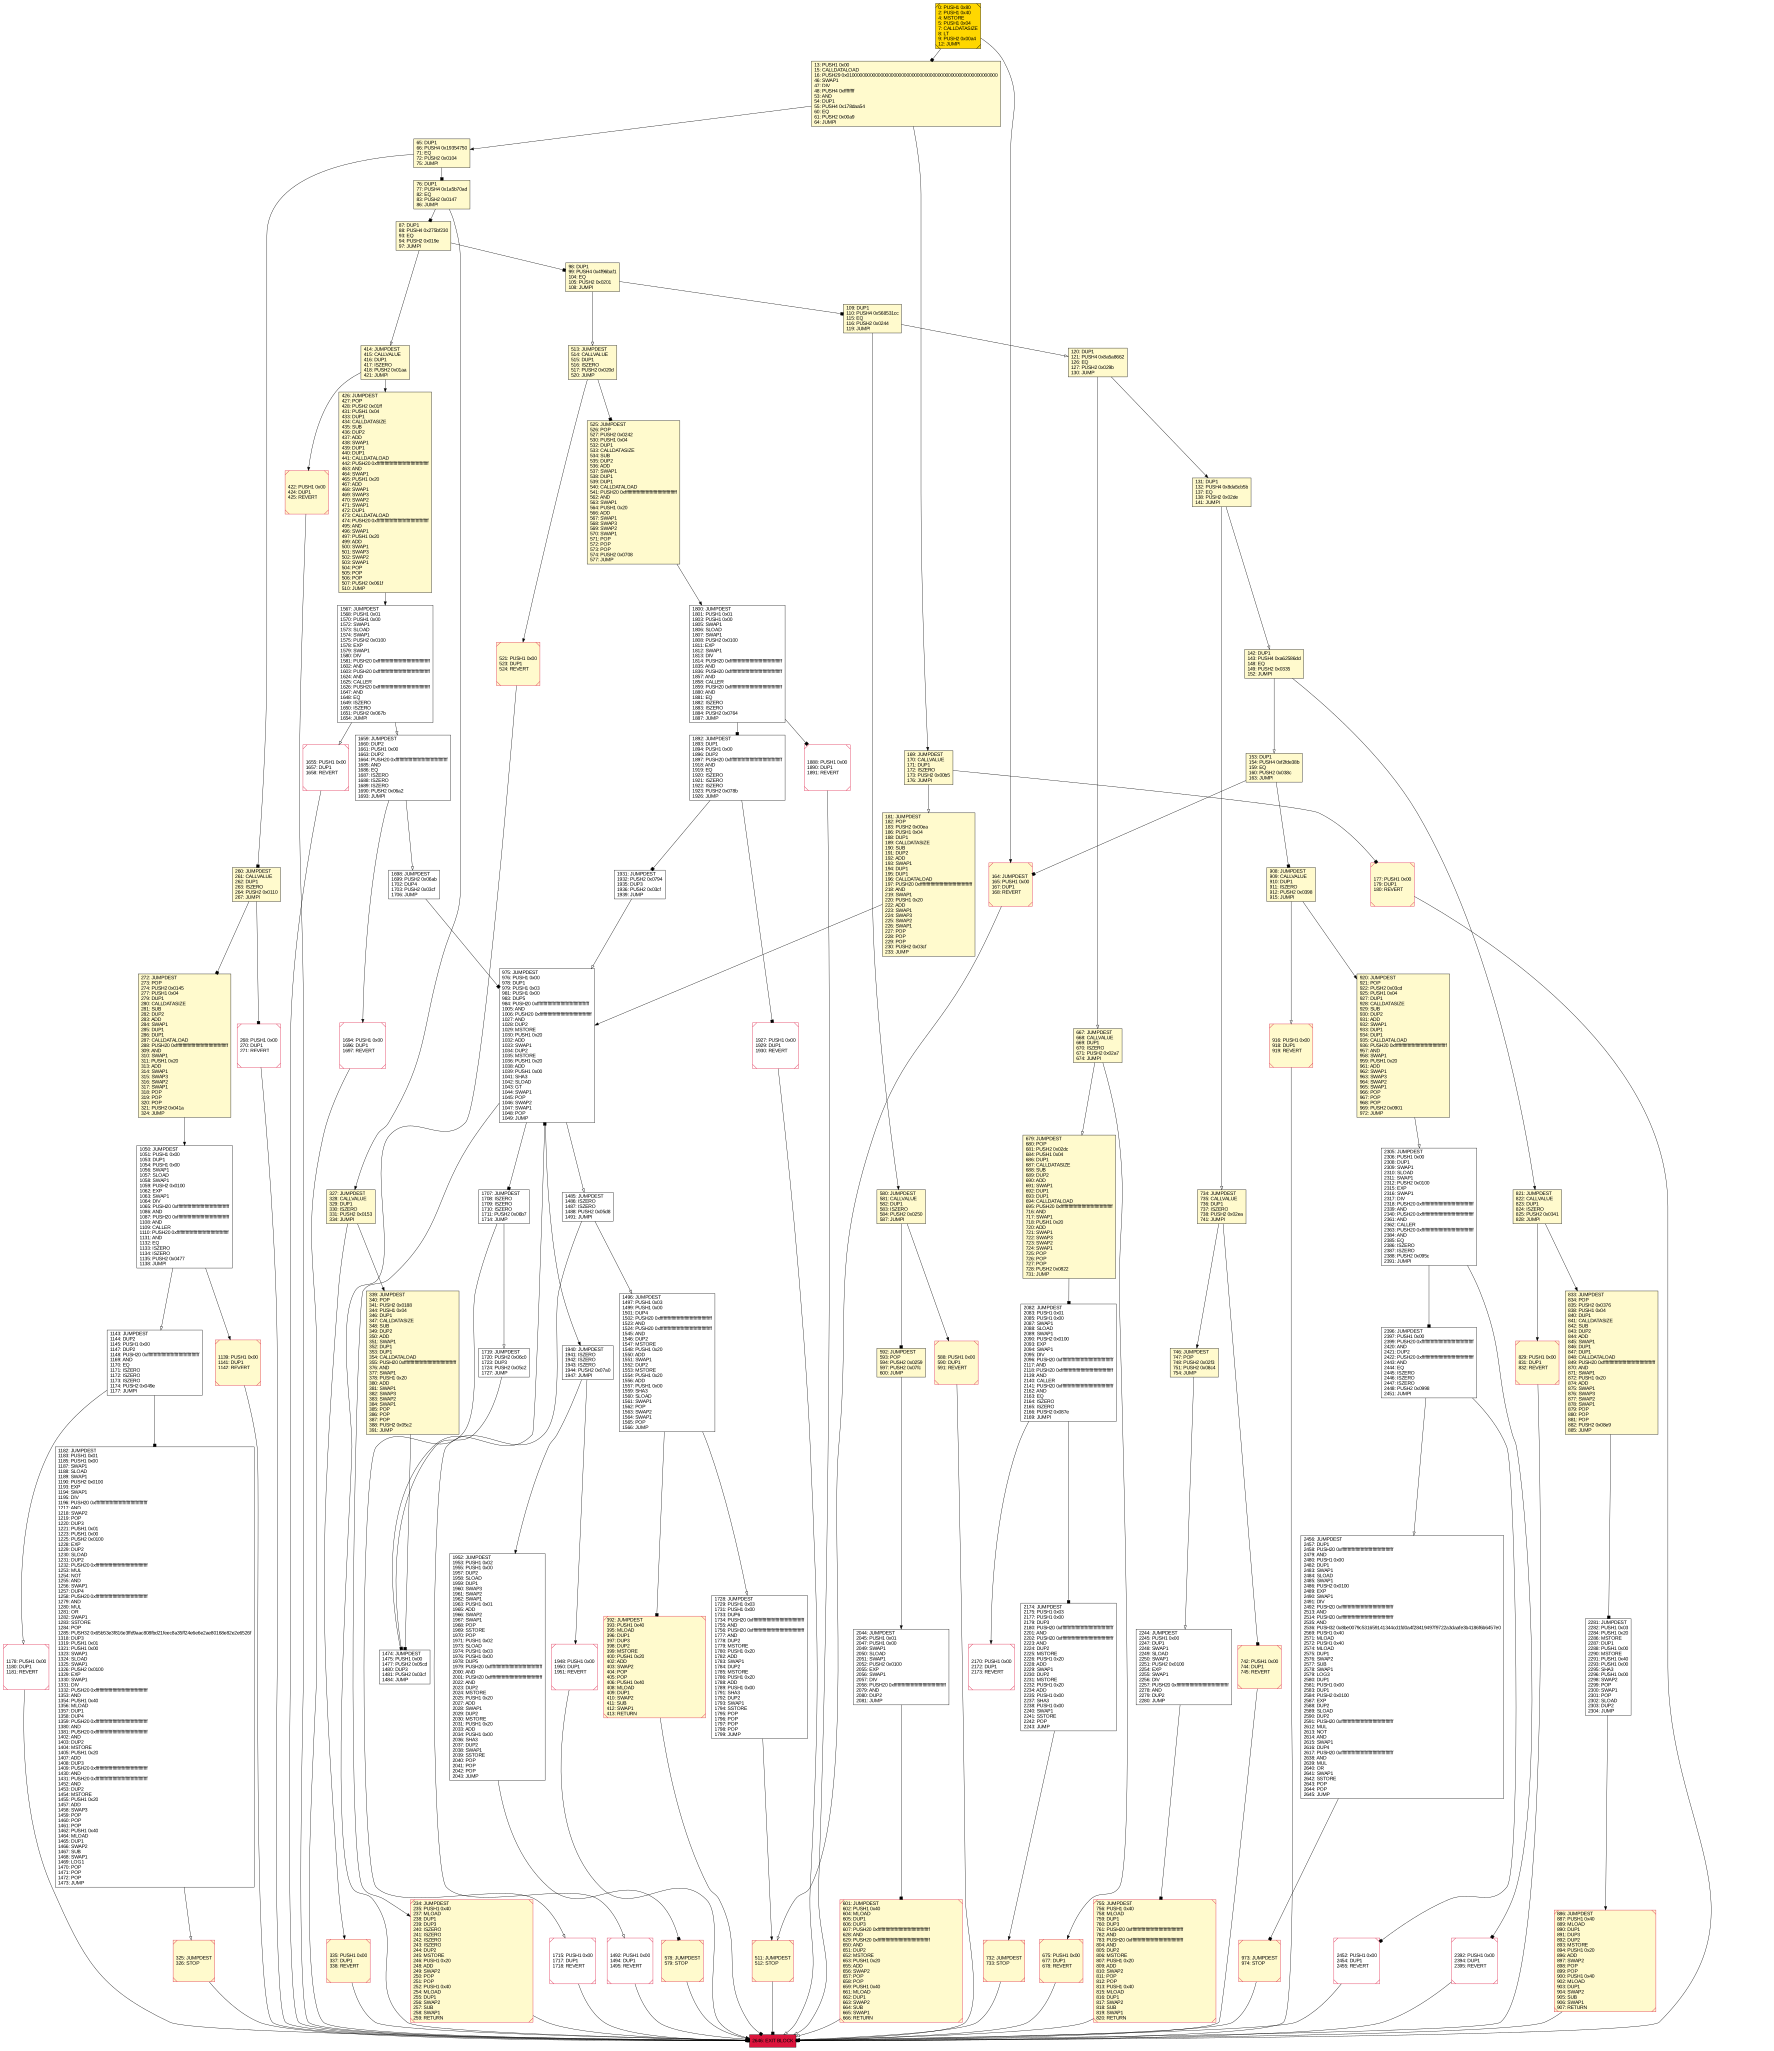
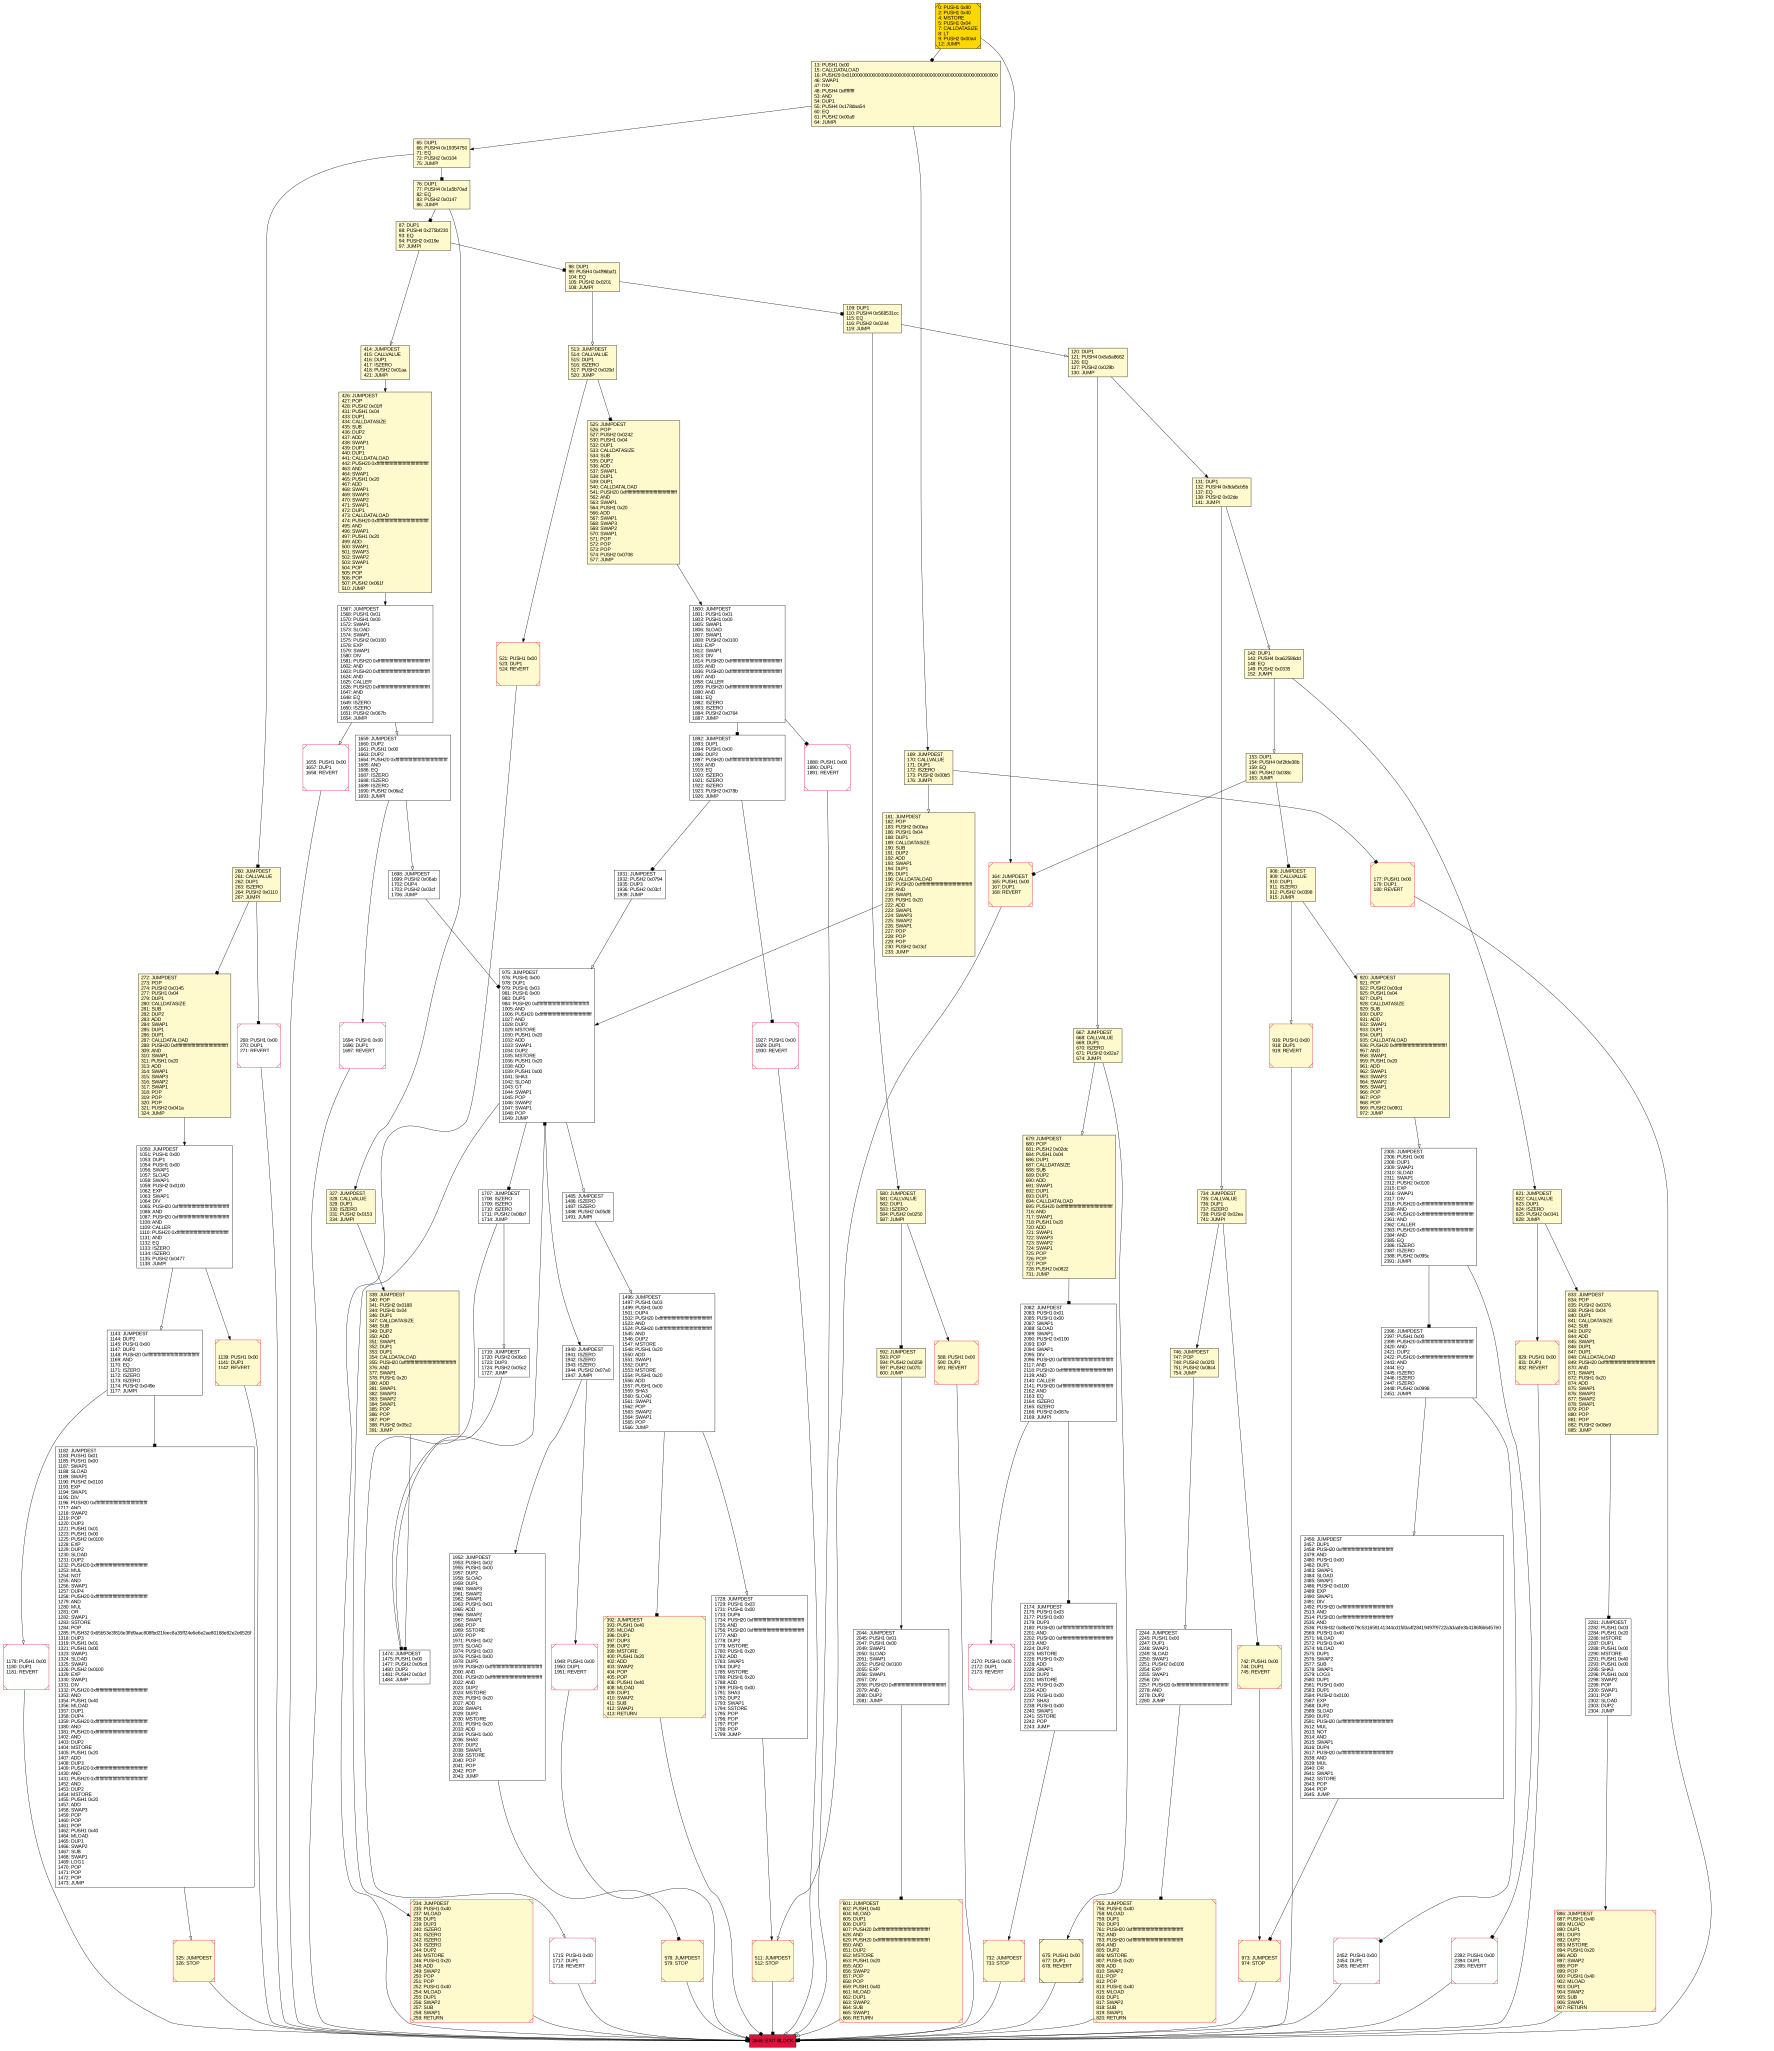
(307, 492) -> none
(348, 1961) -> none
(630, 1961) -> none
(1061, 1961) -> (1061, 1961)
(1215, 2023) -> (1260, 1813)
